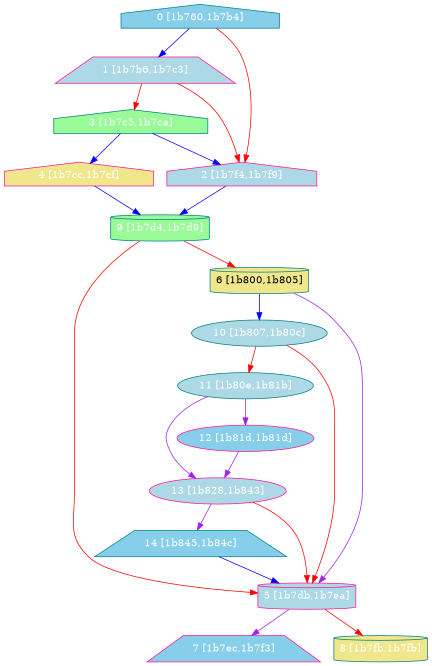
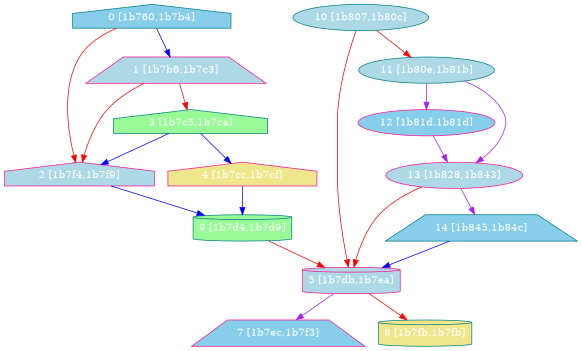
(259, 281) -> none
